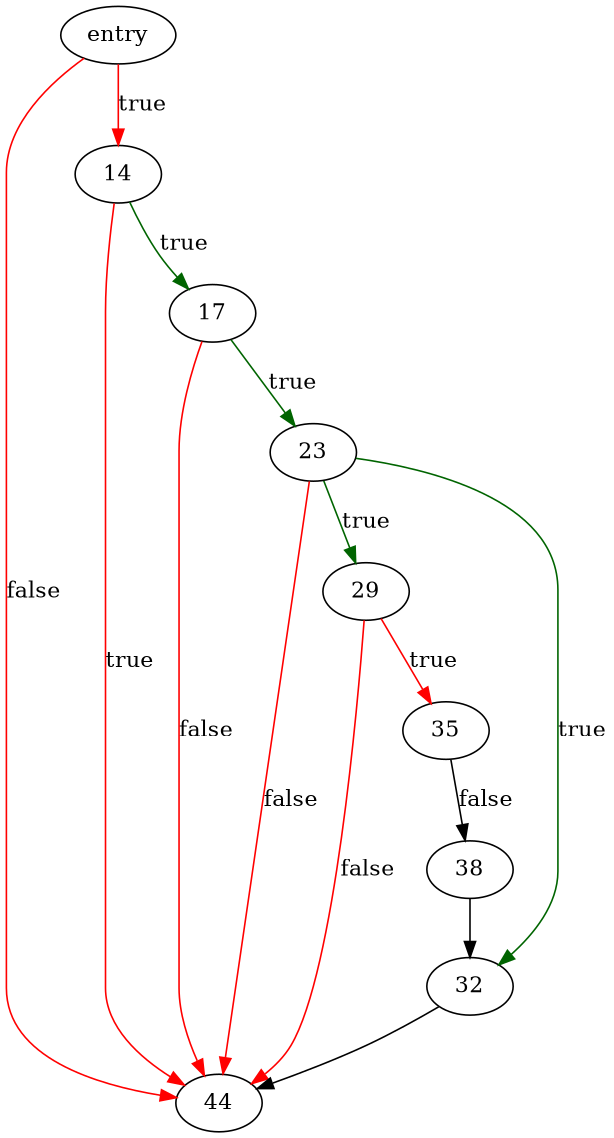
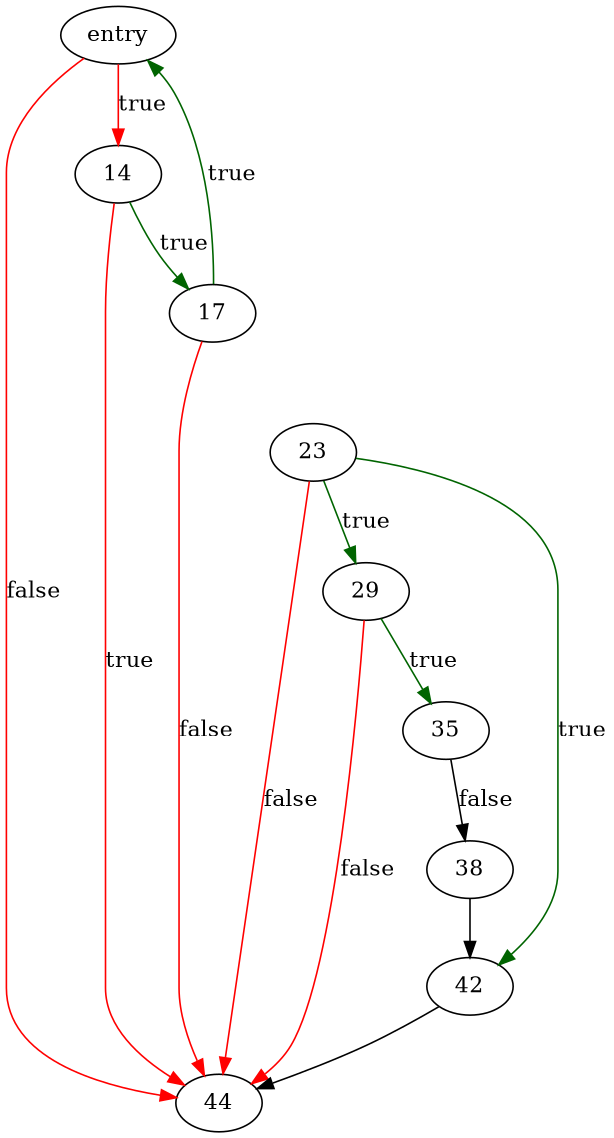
(258, 376) -> (203, 173)
(402, 654) -> (402, 654)
(470, 986) -> (470, 986)
